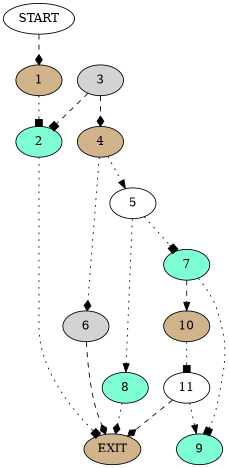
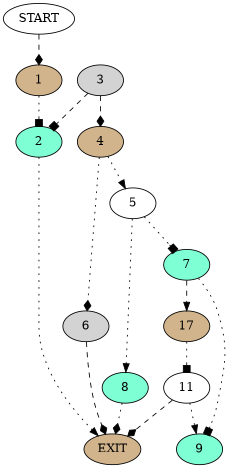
(39, 301) -> (39, 301)
(187, 326) -> (187, 326)
